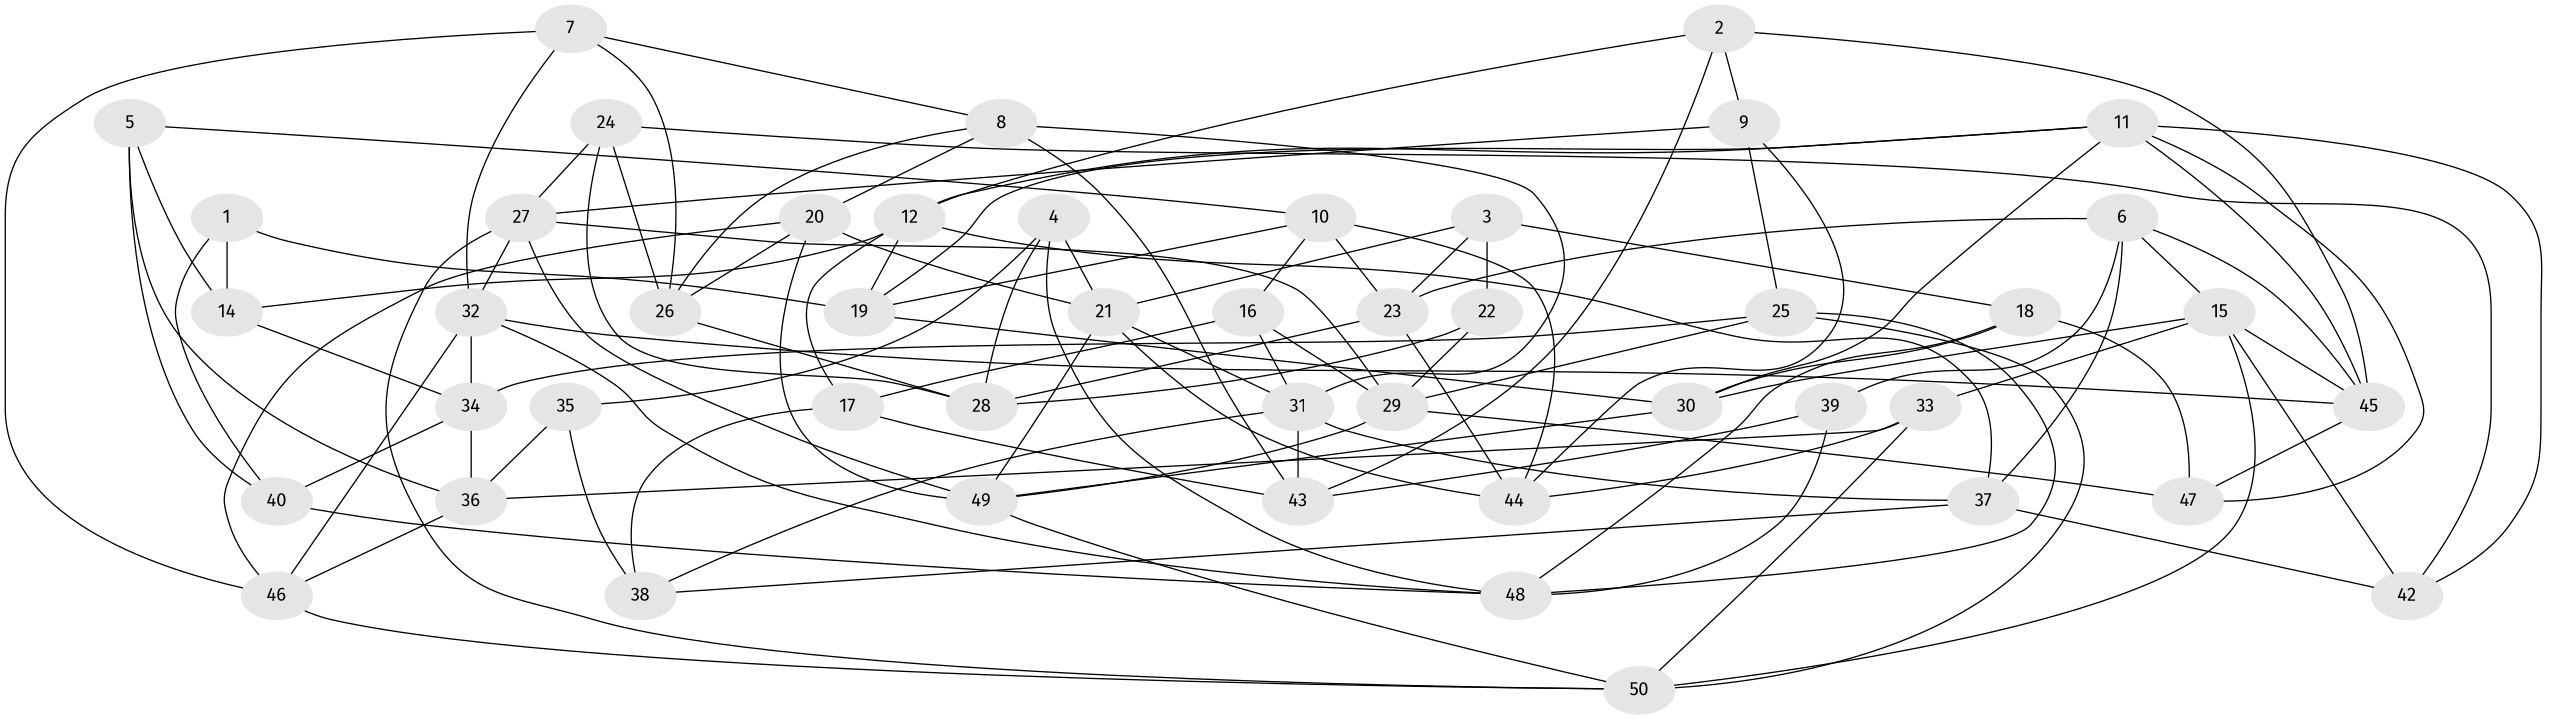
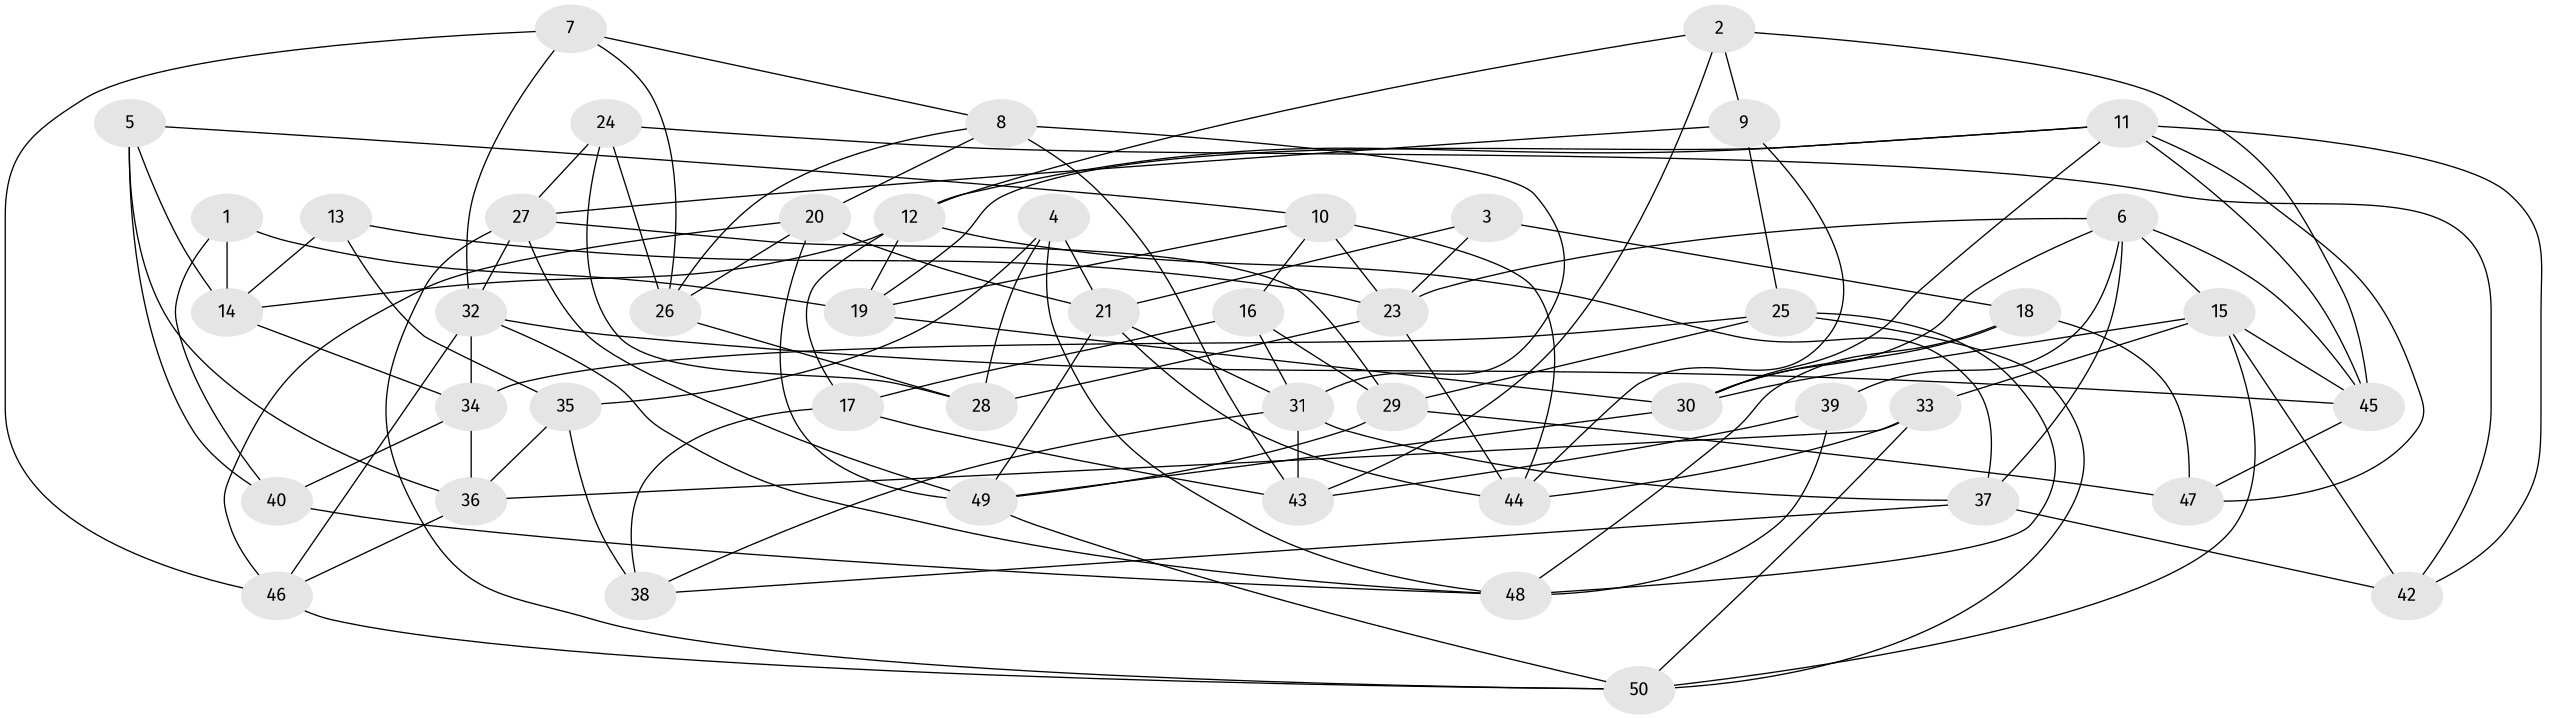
none -> (336, 218)
(1487, 312) -> none
none -> (1942, 322)
